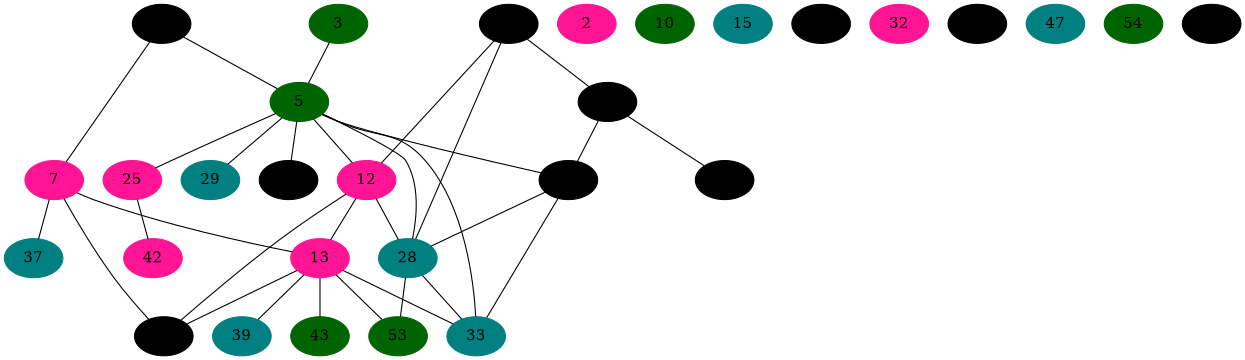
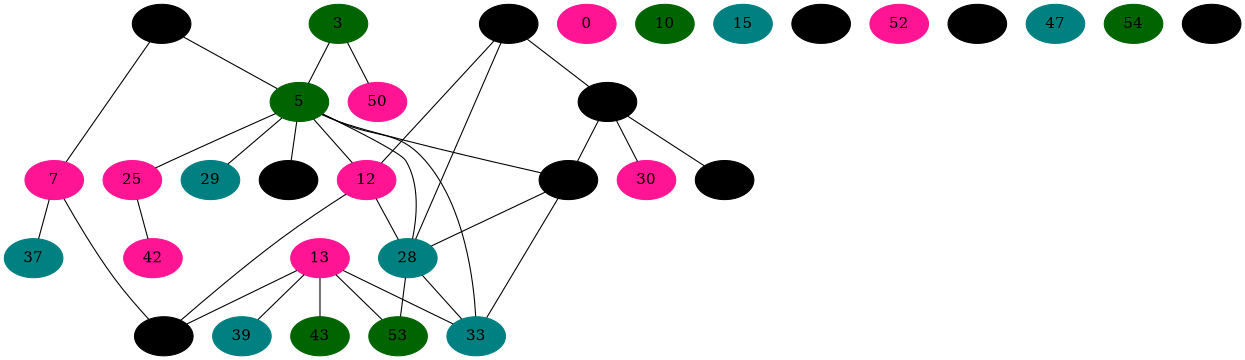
(587, 24) -> (587, 24)
(899, 24) -> (899, 24)
none -> (377, 102)
none -> (646, 180)
(343, 219) -> none
(183, 227) -> none
